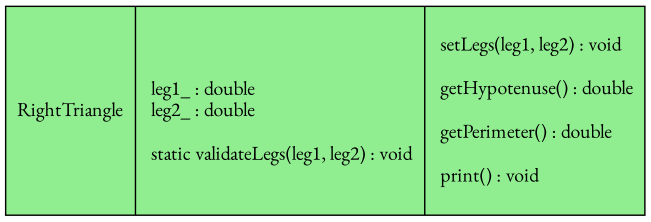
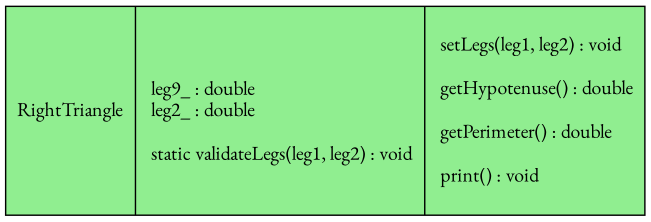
(201, 89) -> (201, 89)
